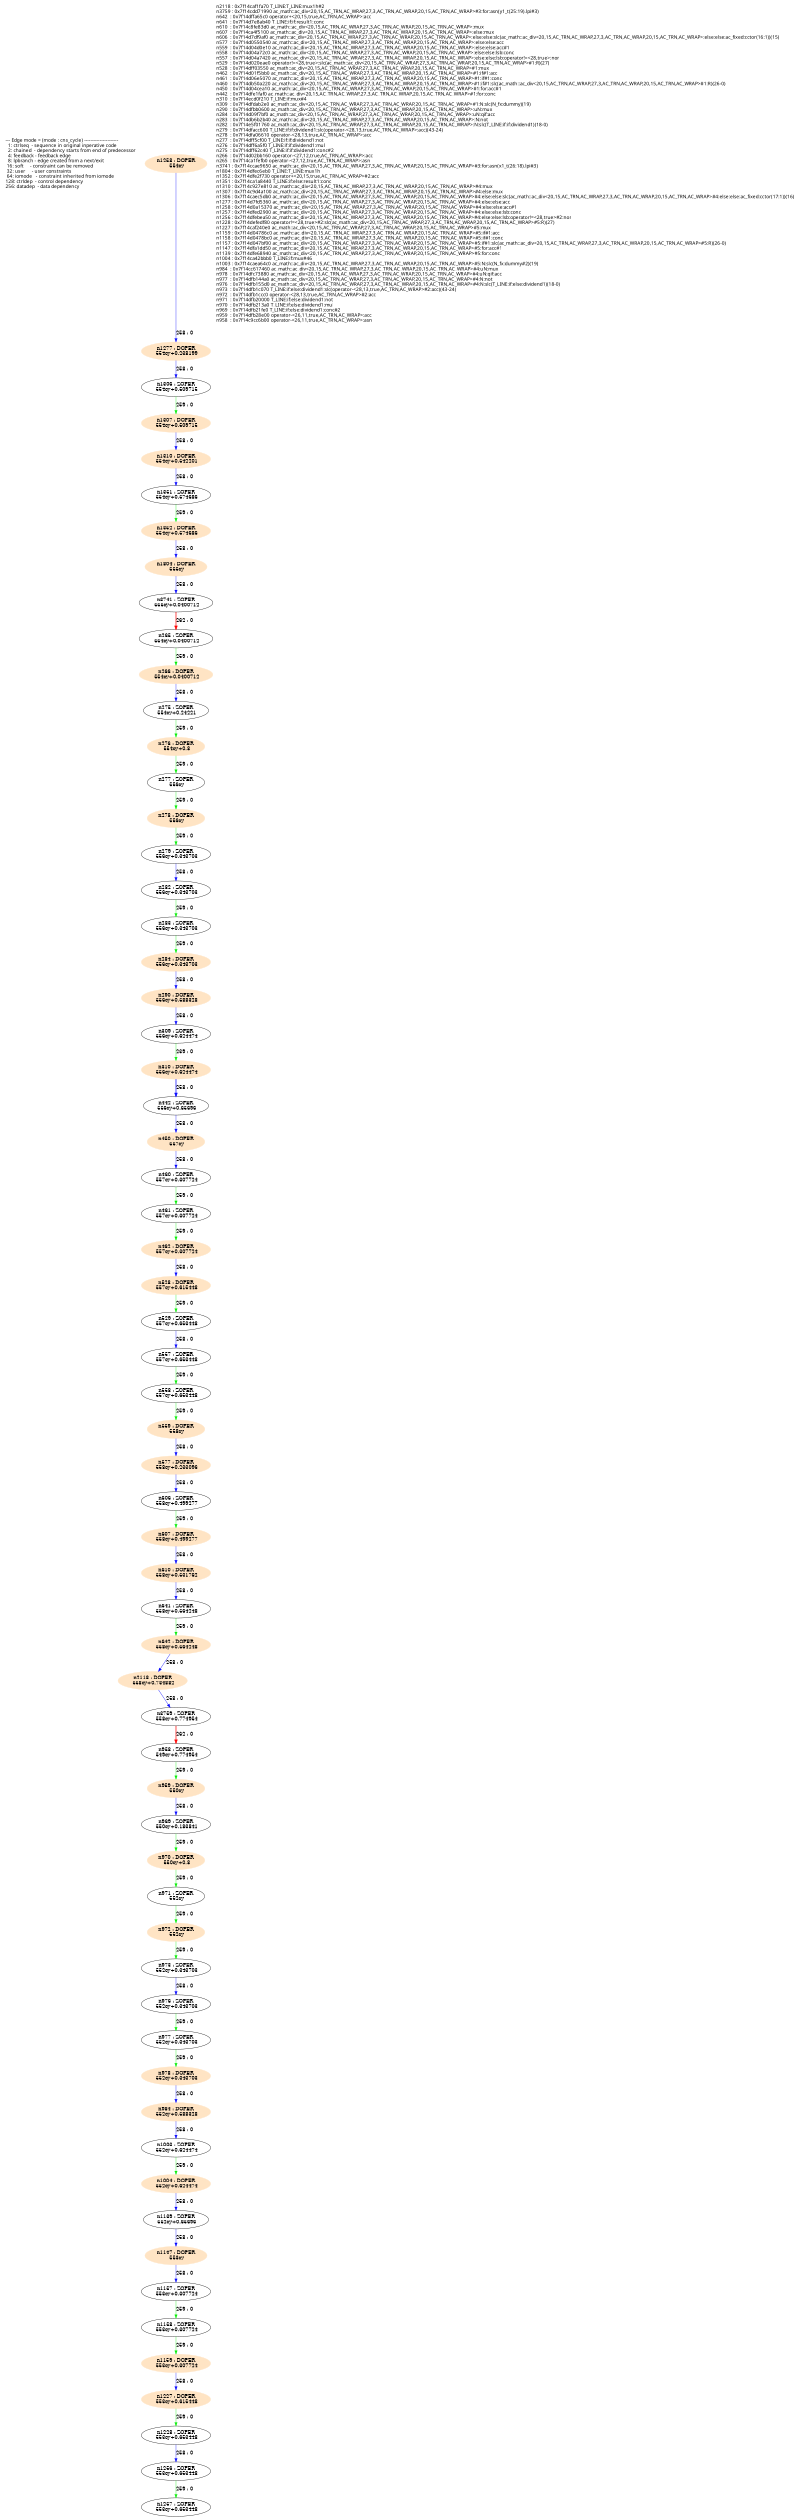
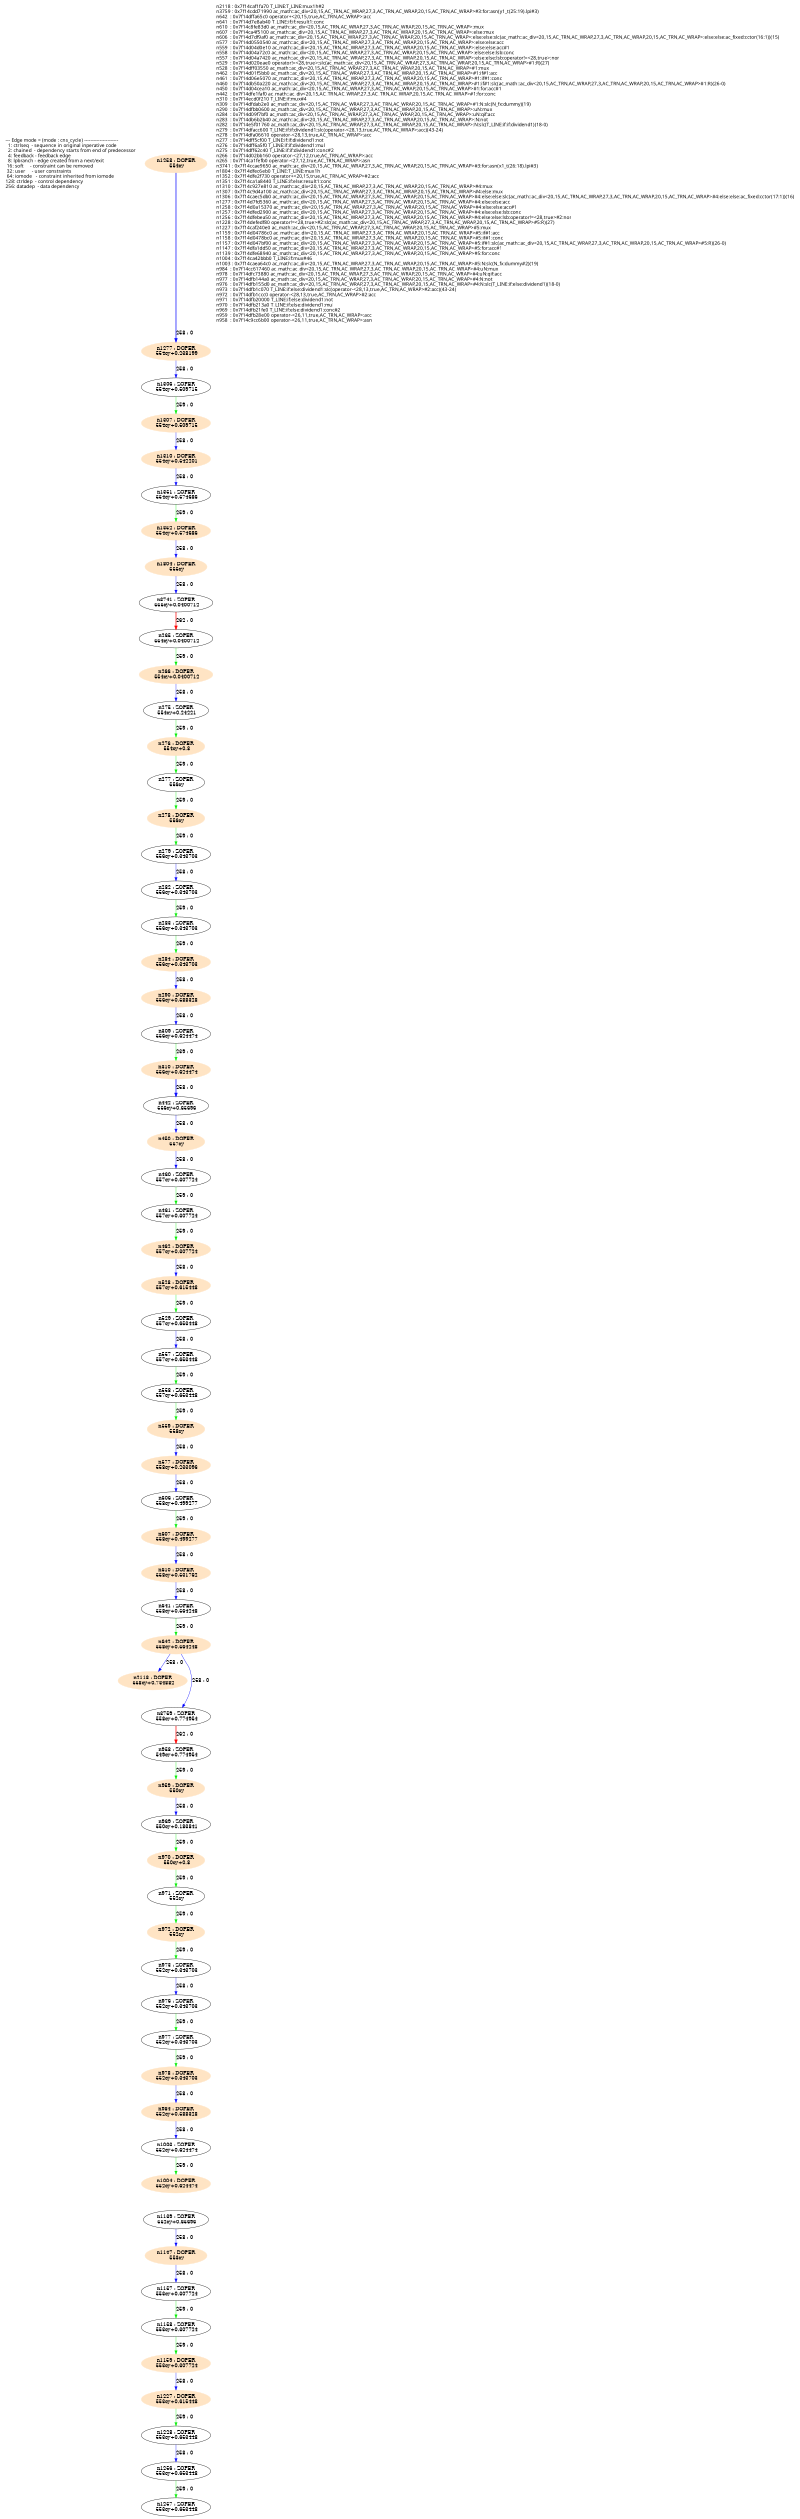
(176, 256) -> (176, 256)
(163, 1697) -> (192, 1679)
(176, 2200) -> none
